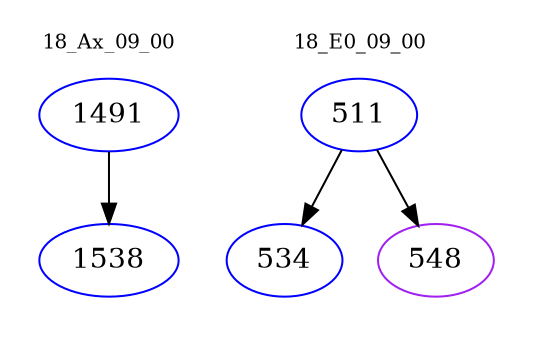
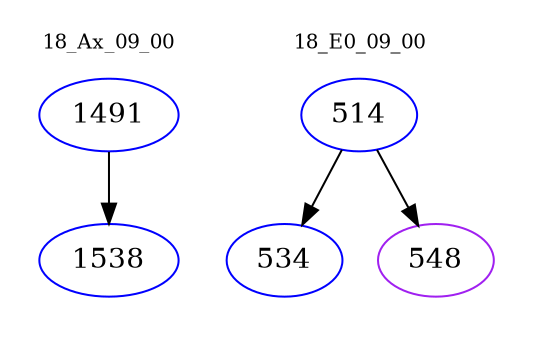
(359, 115) -> (359, 115)
